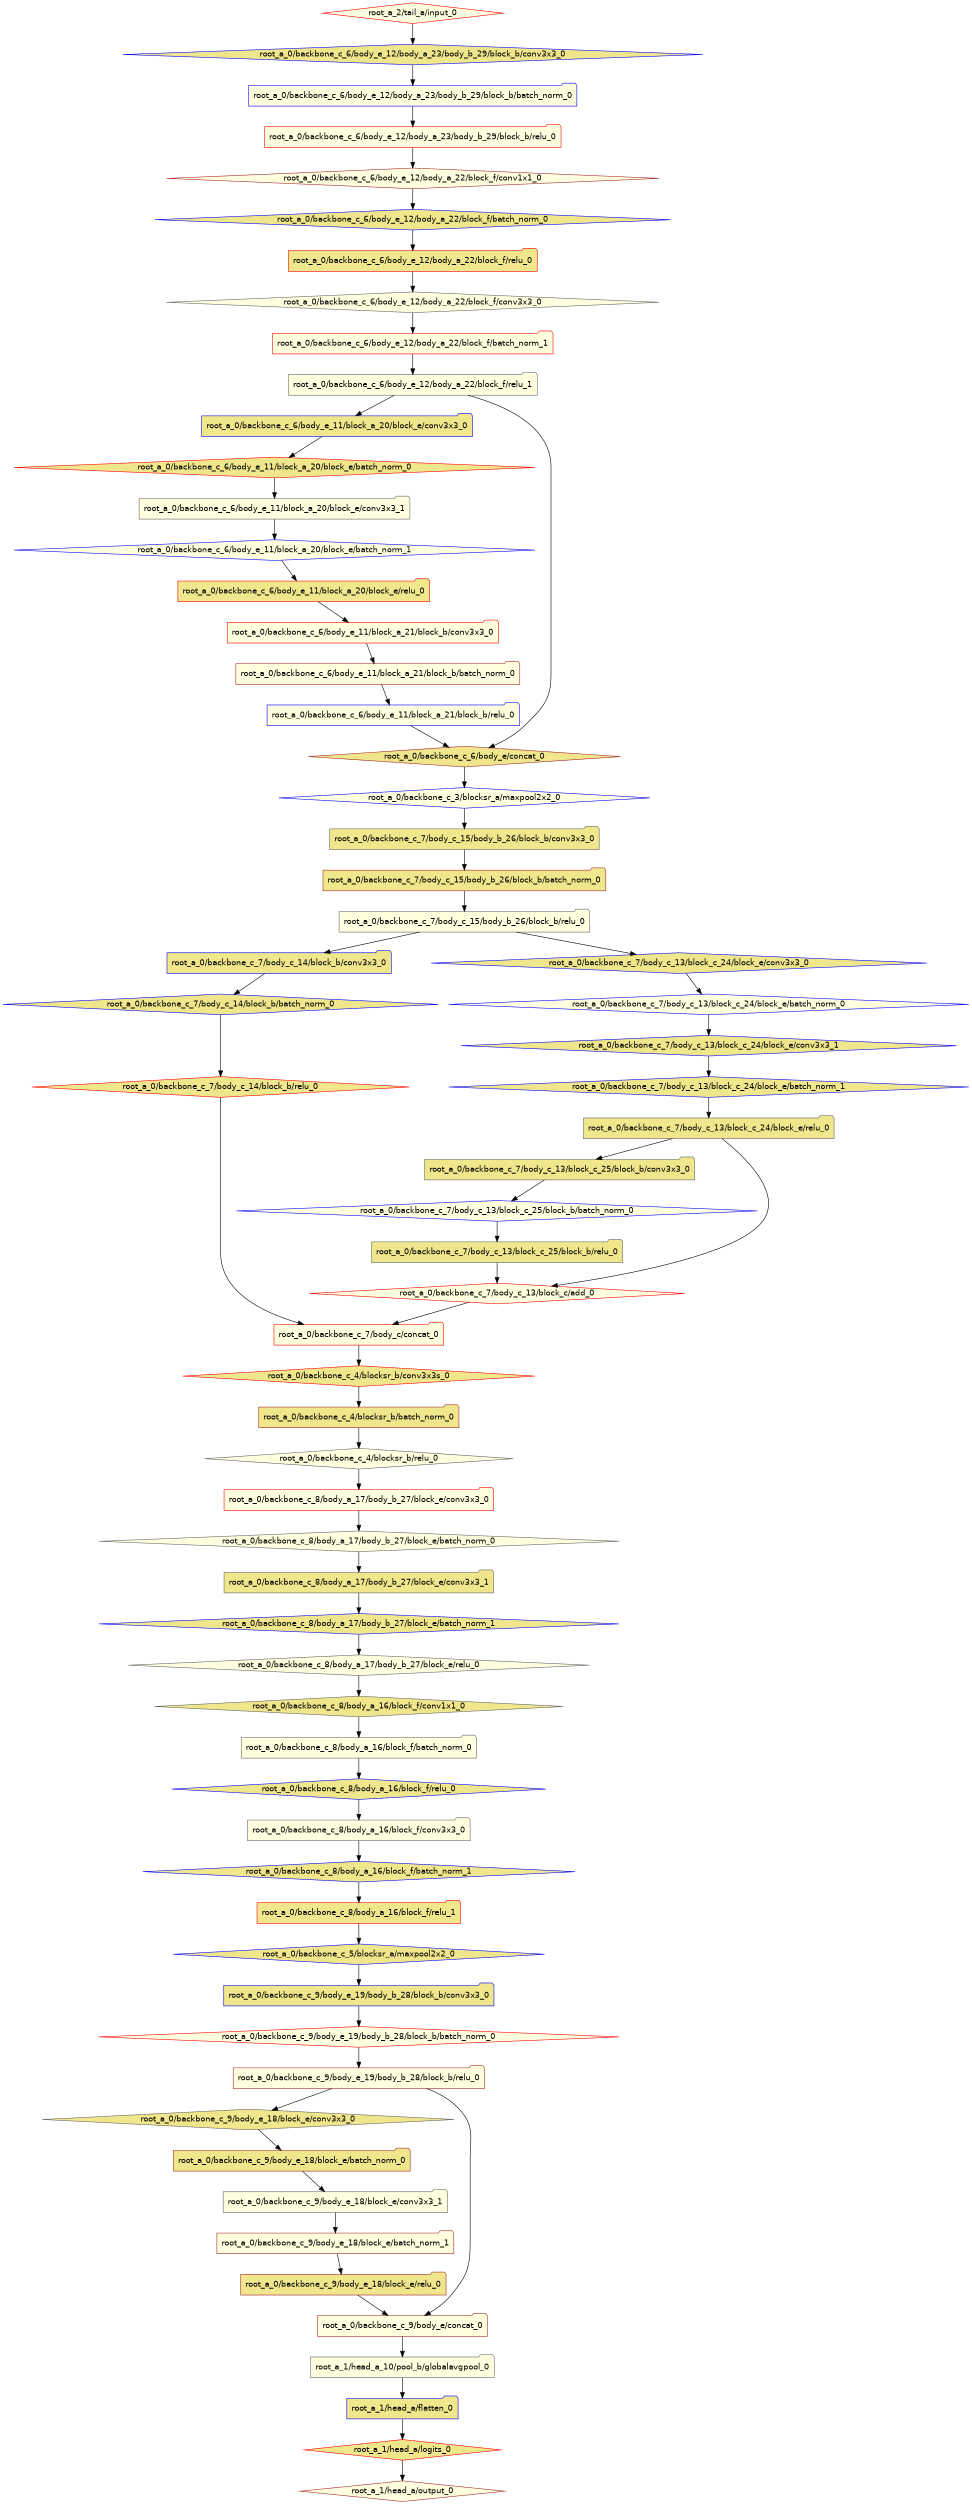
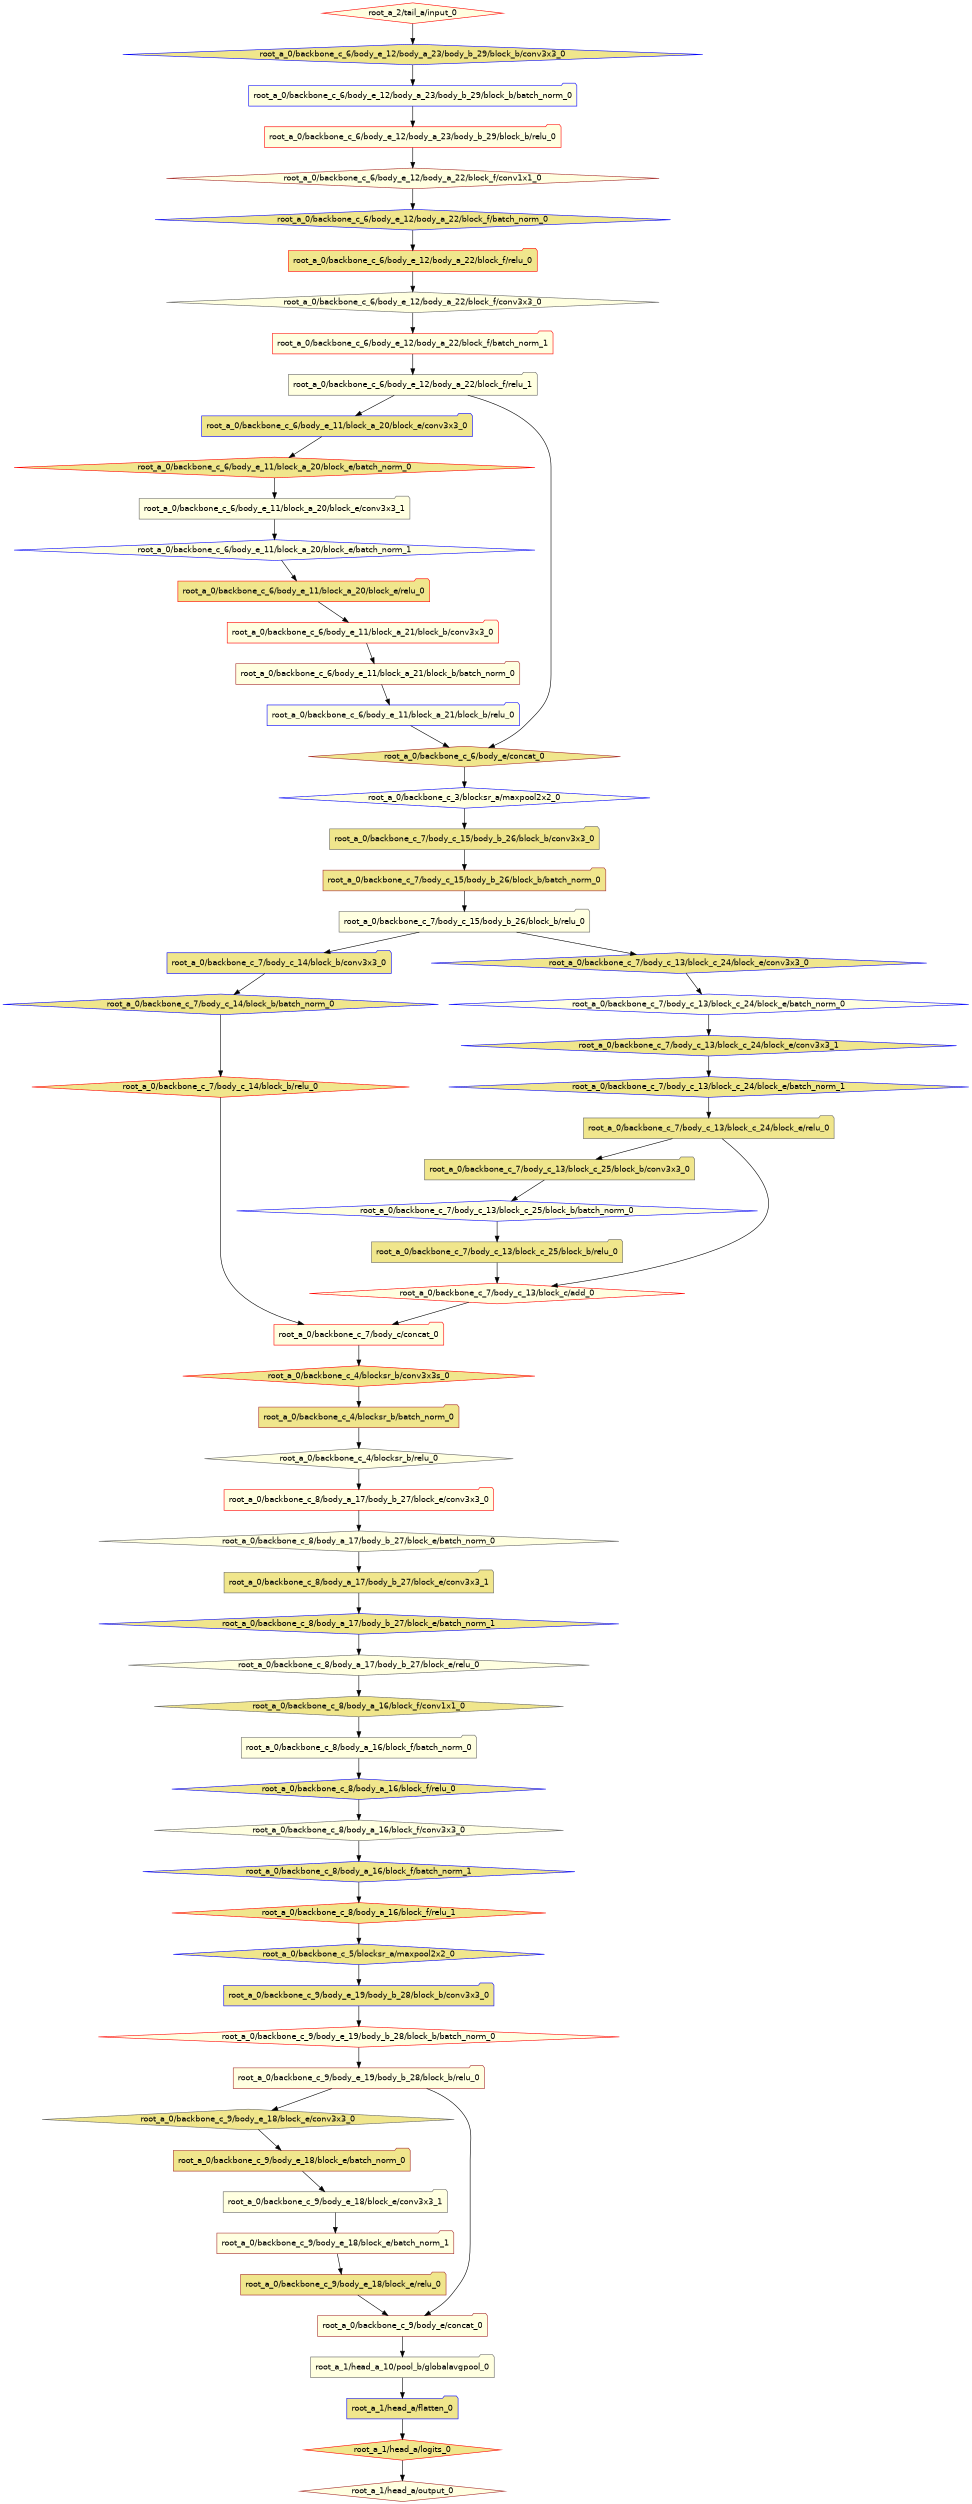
(359, 1830) -> (359, 1830)
(359, 1913) -> (359, 1913)
